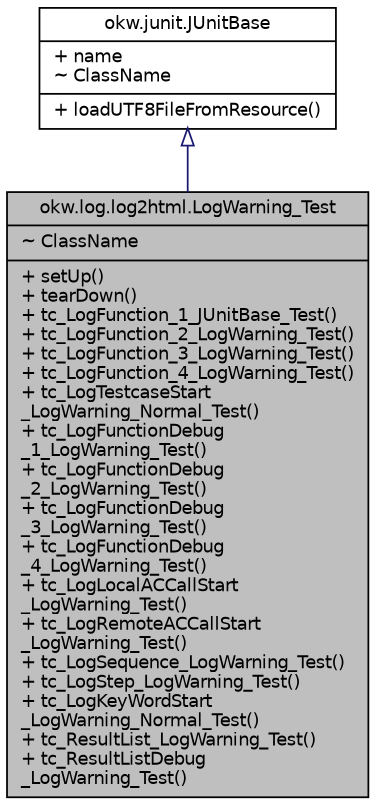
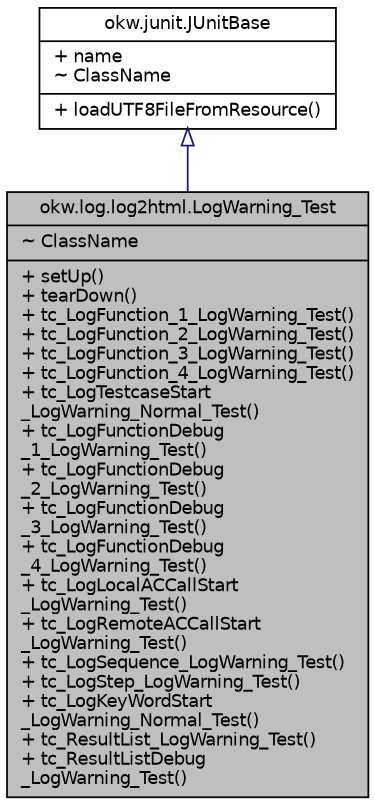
(180, 316) -> (188, 316)
